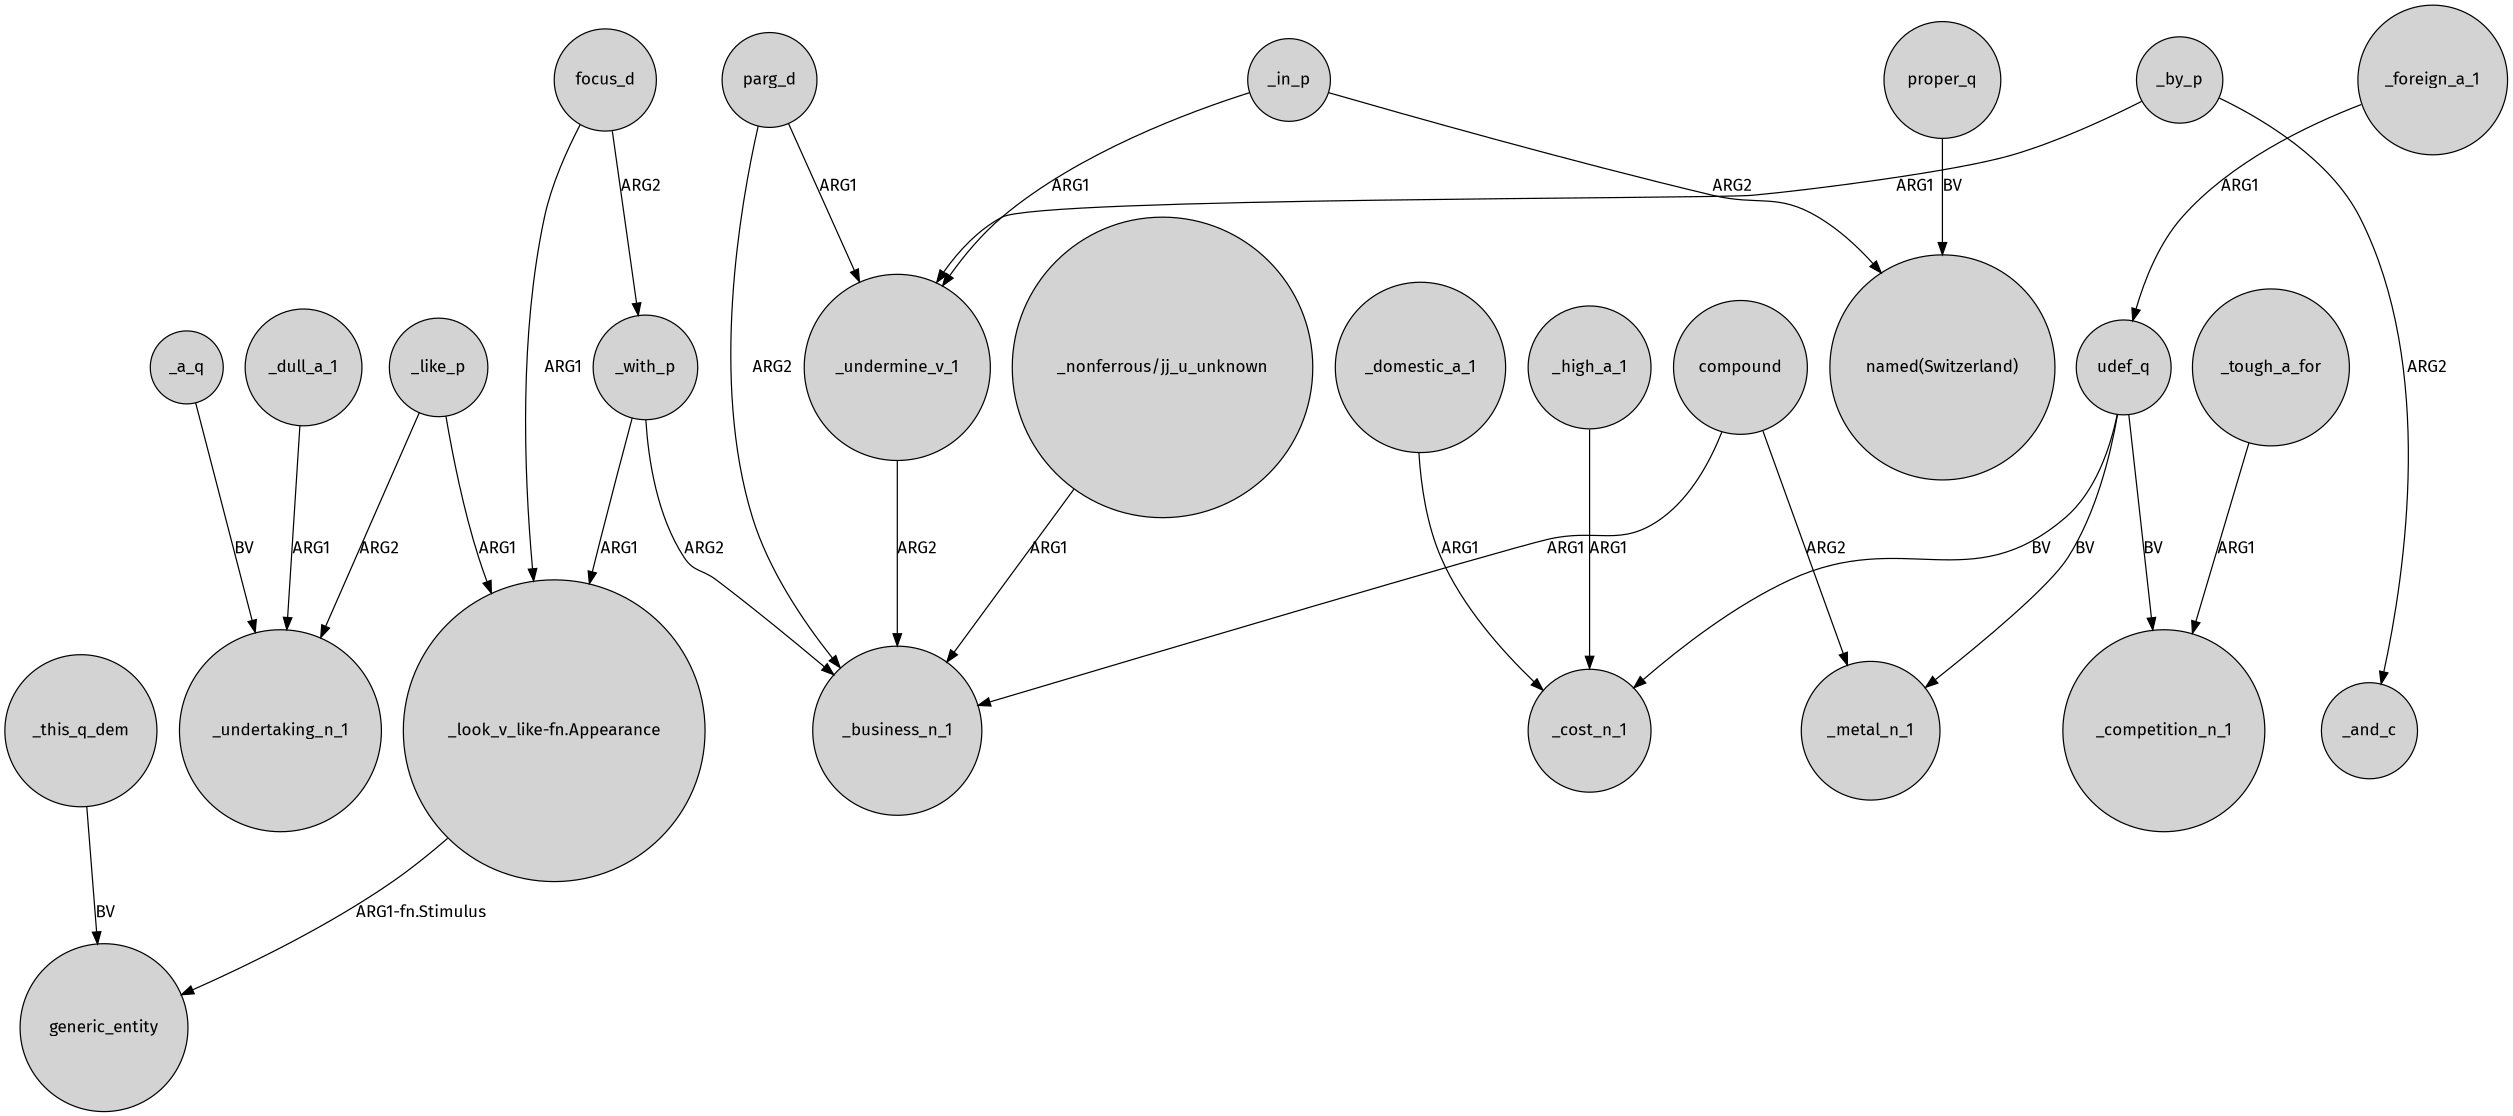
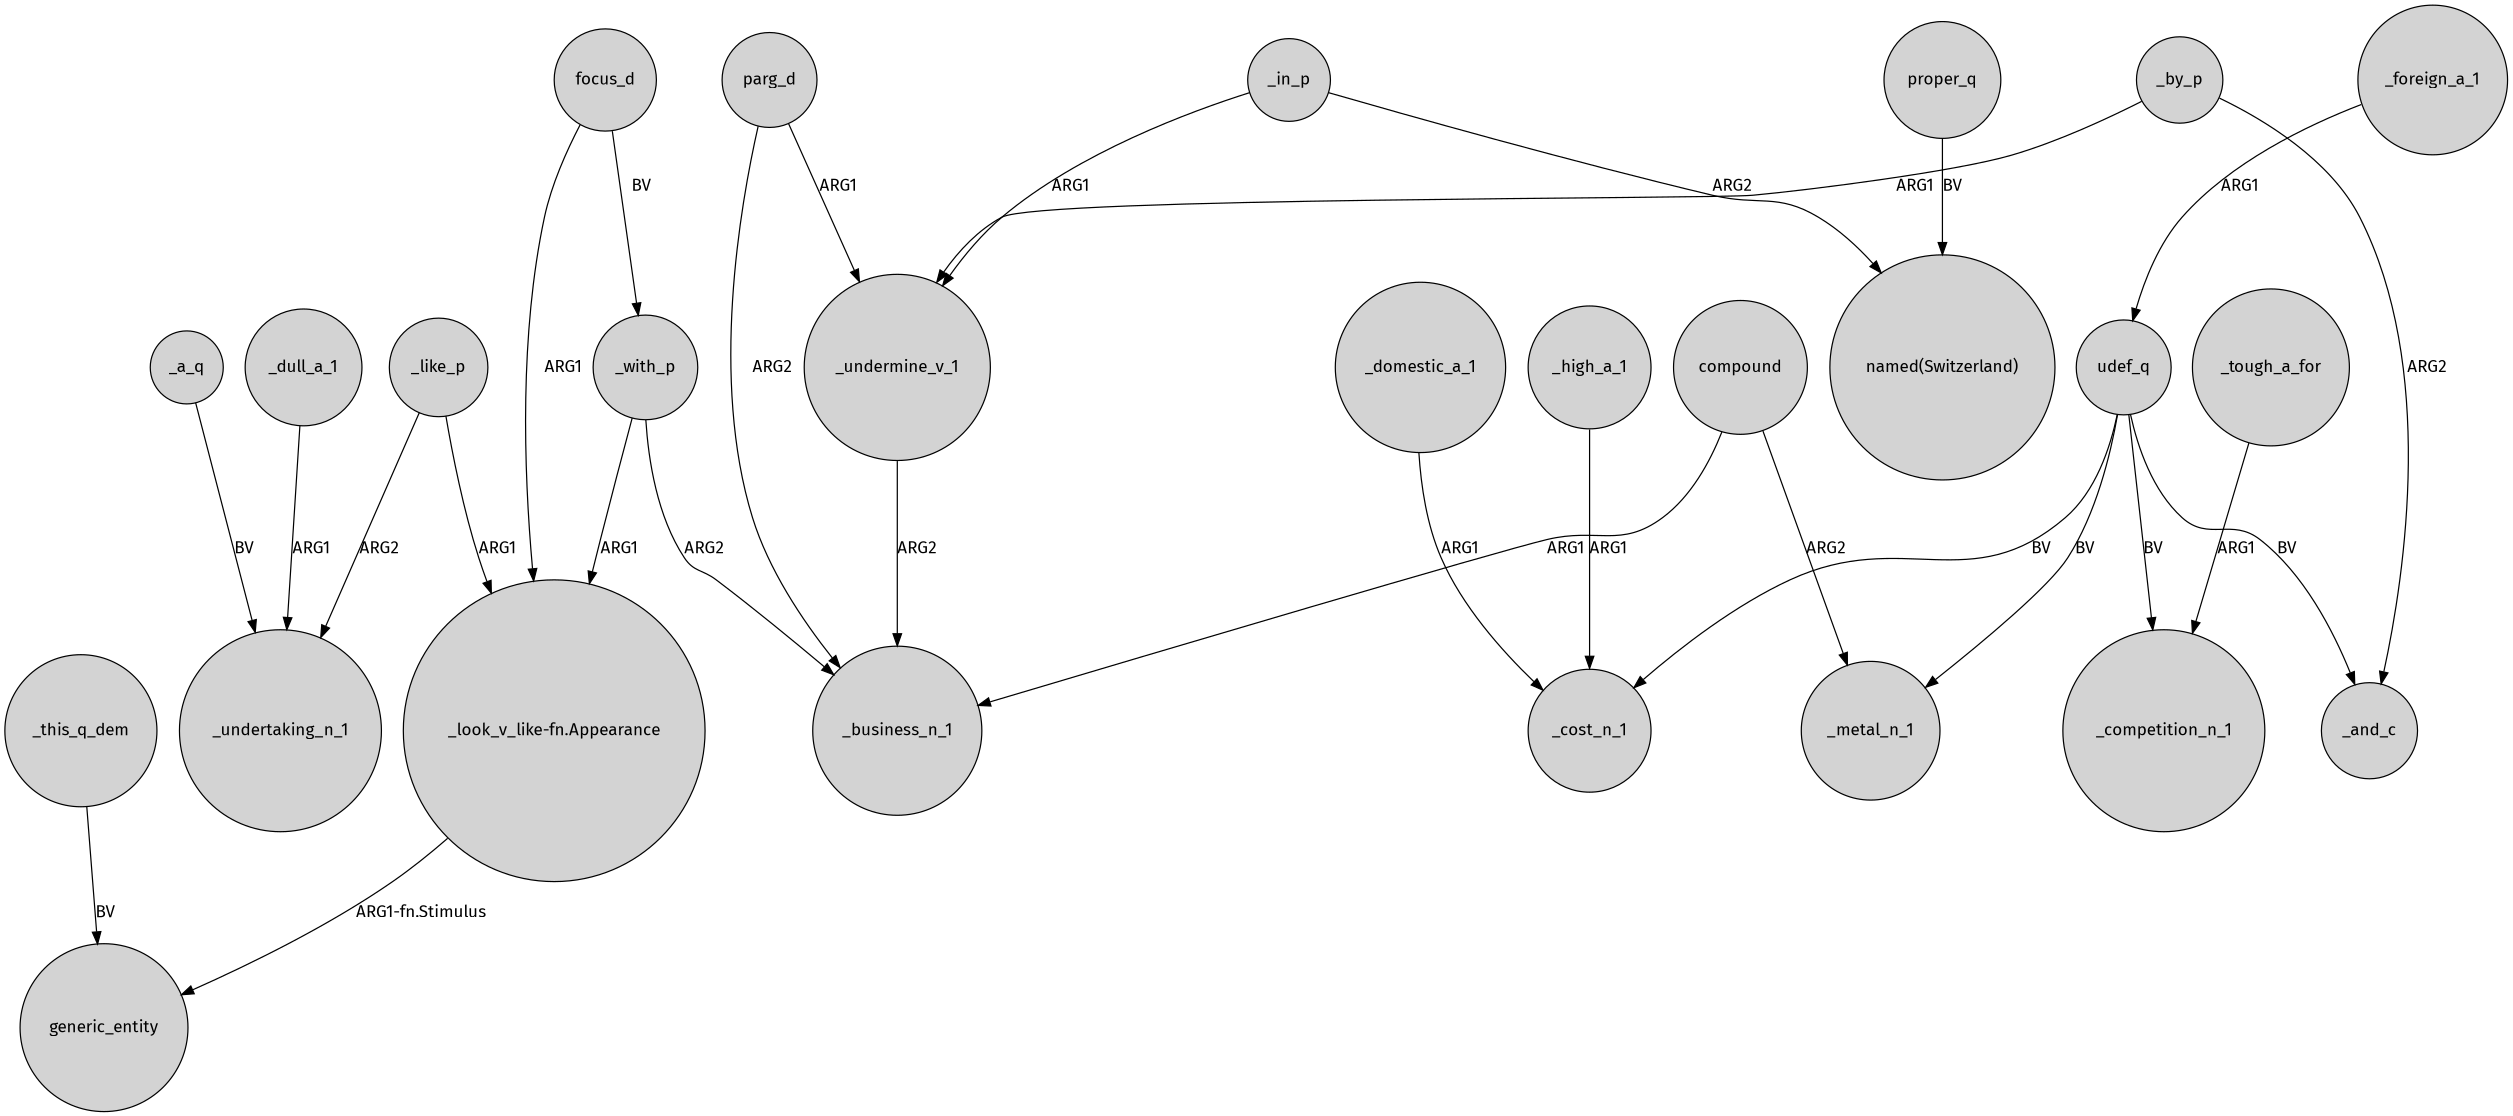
(641, 186) -> (641, 186)
(1163, 367) -> none
none -> (2243, 531)
